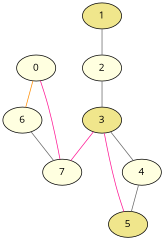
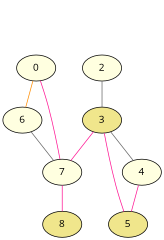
(102, 16) -> none
(135, 198) -> (135, 198)
none -> (62, 224)
